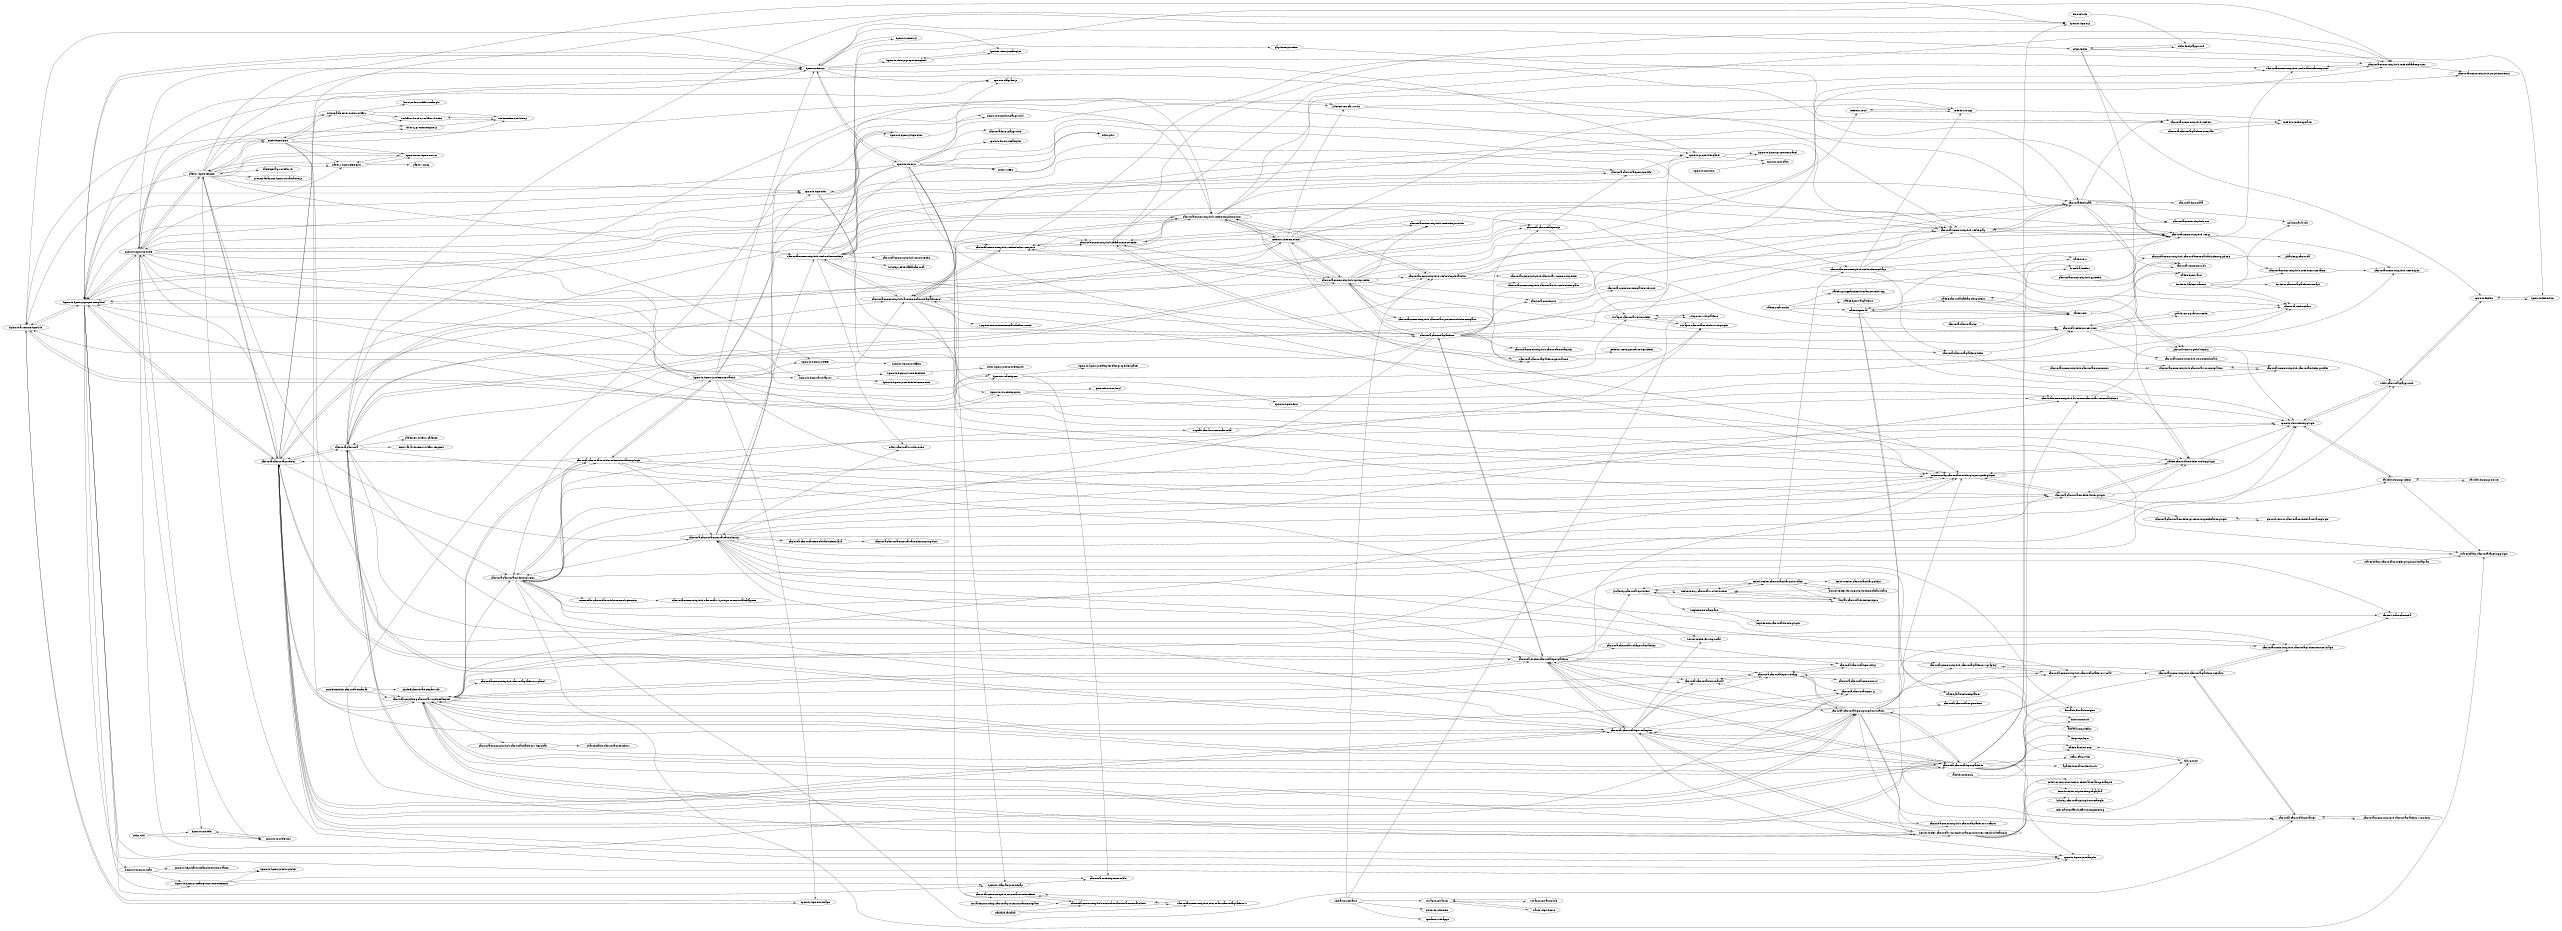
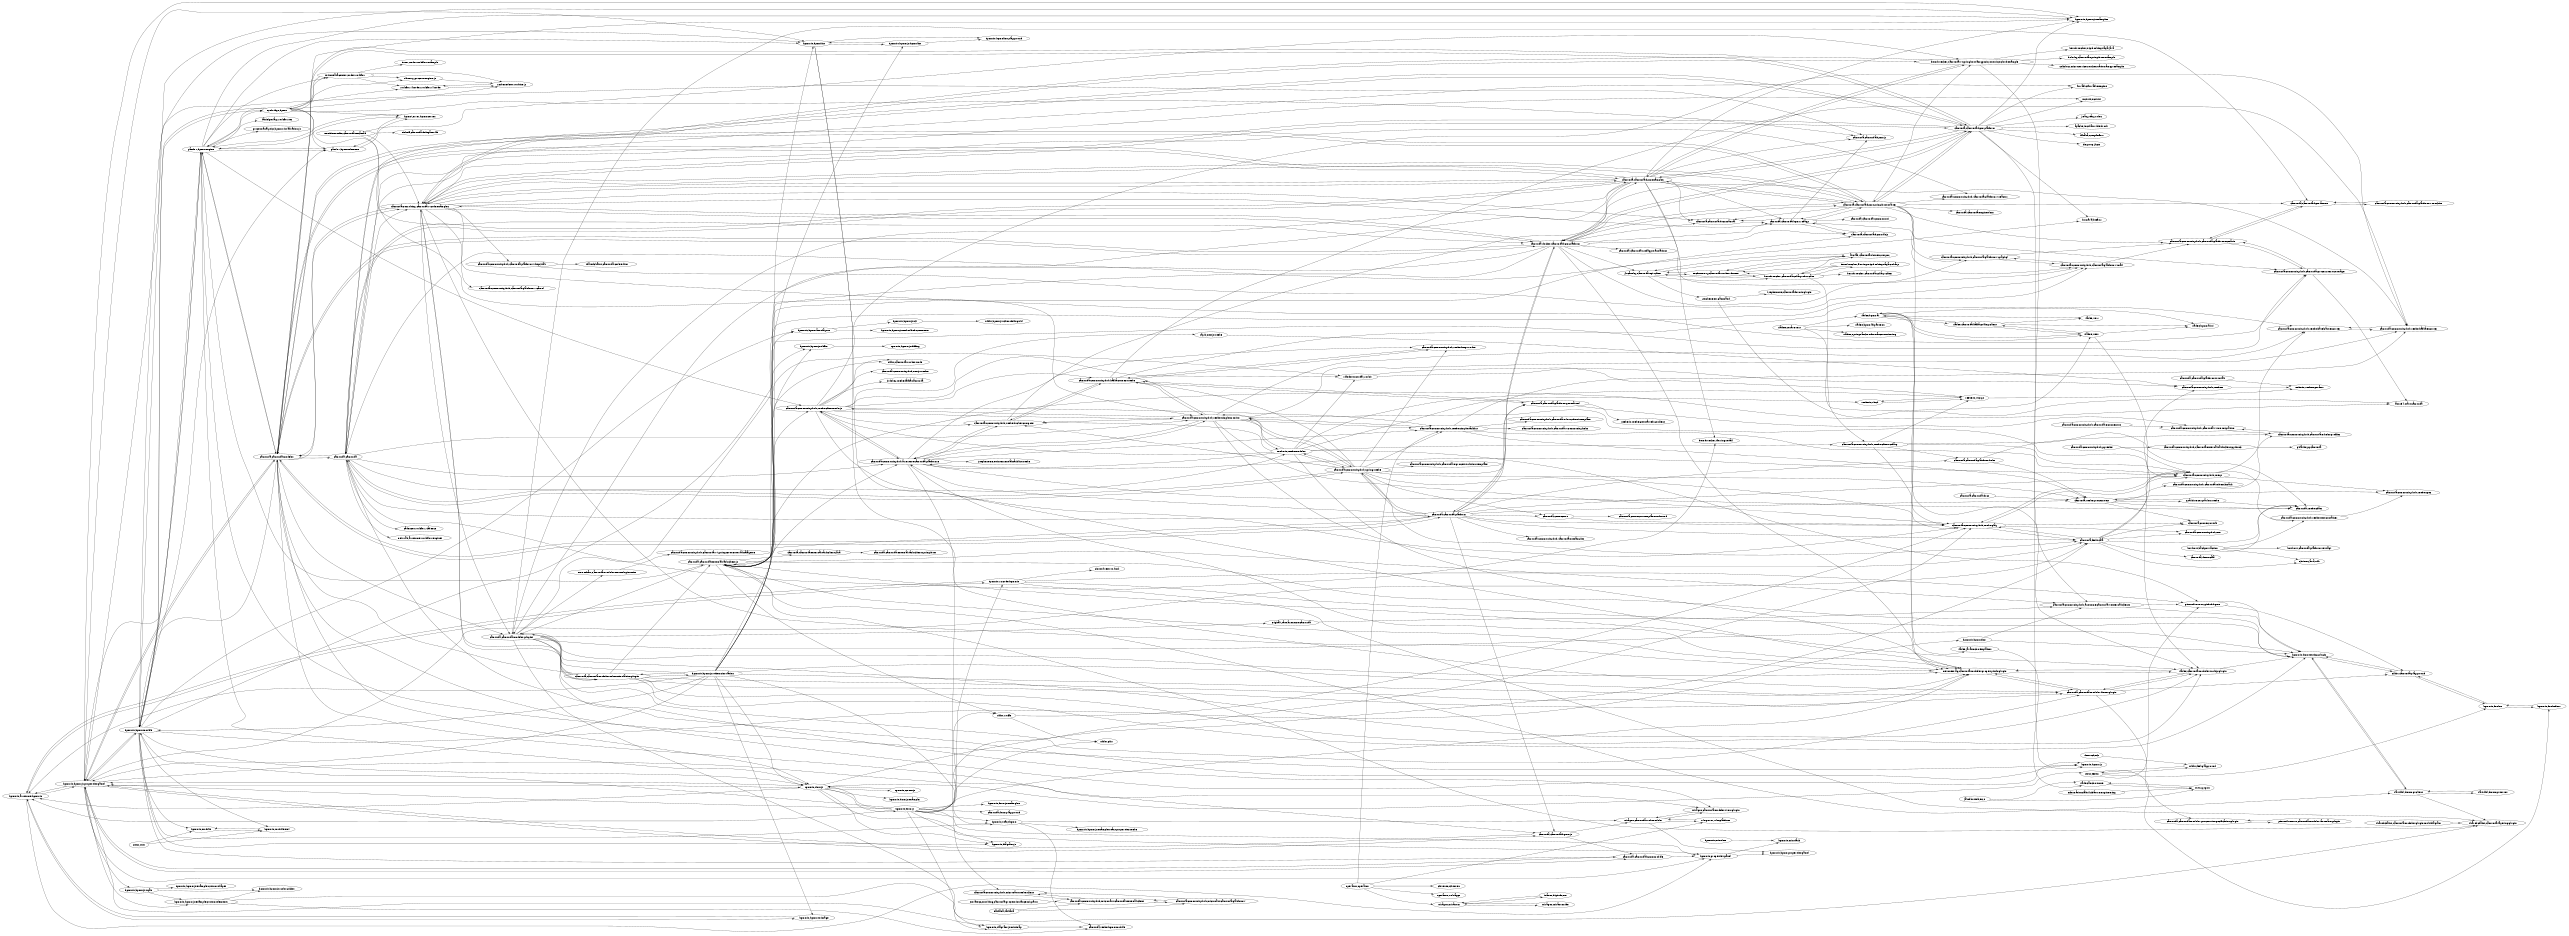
(906, 60) -> none
(2484, 74) -> none
(421, 165) -> none
(2191, 359) -> (2203, 485)
(1108, 366) -> (1107, 830)
(906, 373) -> (905, 321)
(2210, 478) -> (2138, 647)
none -> (1604, 573)
(1900, 733) -> (2069, 309)
(202, 868) -> (201, 886)
